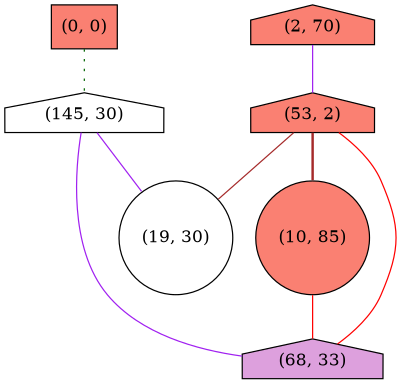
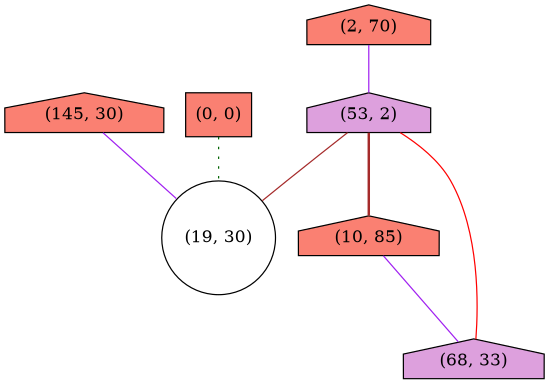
(84, 71) -> (219, 159)
(84, 115) -> (84, 115)
(313, 115) -> (369, 115)
(313, 238) -> (369, 238)
(103, 287) -> none
(313, 317) -> (421, 299)
